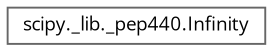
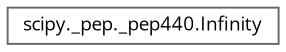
(136, 26) -> (143, 26)
